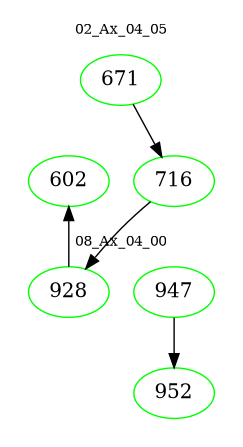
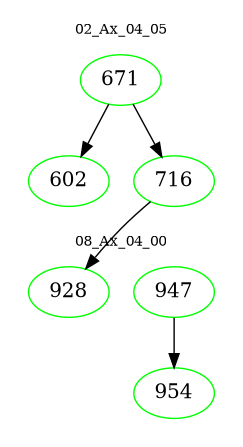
(69, 244) -> (98, 124)
(174, 393) -> (174, 393)
